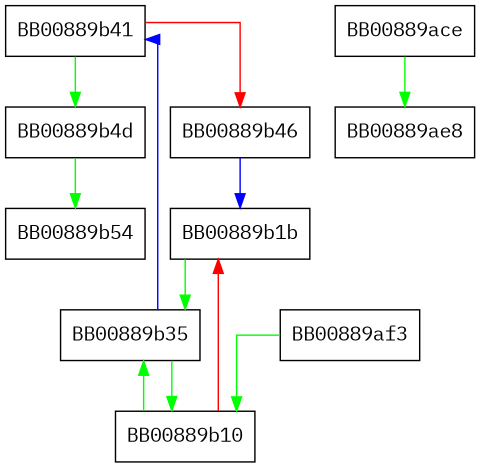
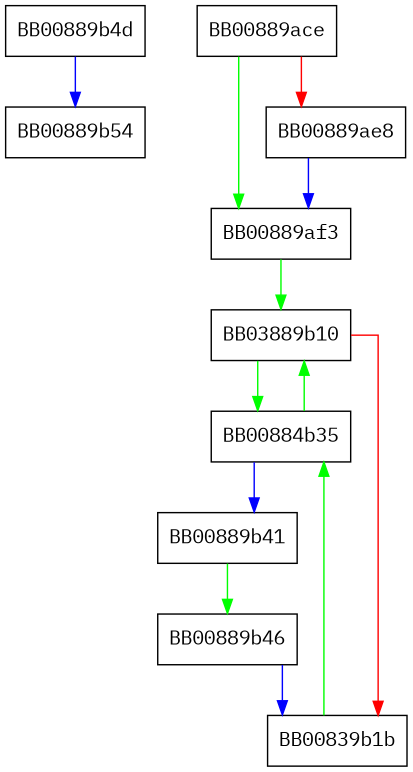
(228, 23) -> (227, 581)
(75, 74) -> none
(405, 74) -> (301, 74)
none -> (239, 125)
(75, 176) -> (75, 74)
none -> (308, 176)
(240, 234) -> (337, 741)
(130, 335) -> (281, 437)
(185, 437) -> (281, 335)
